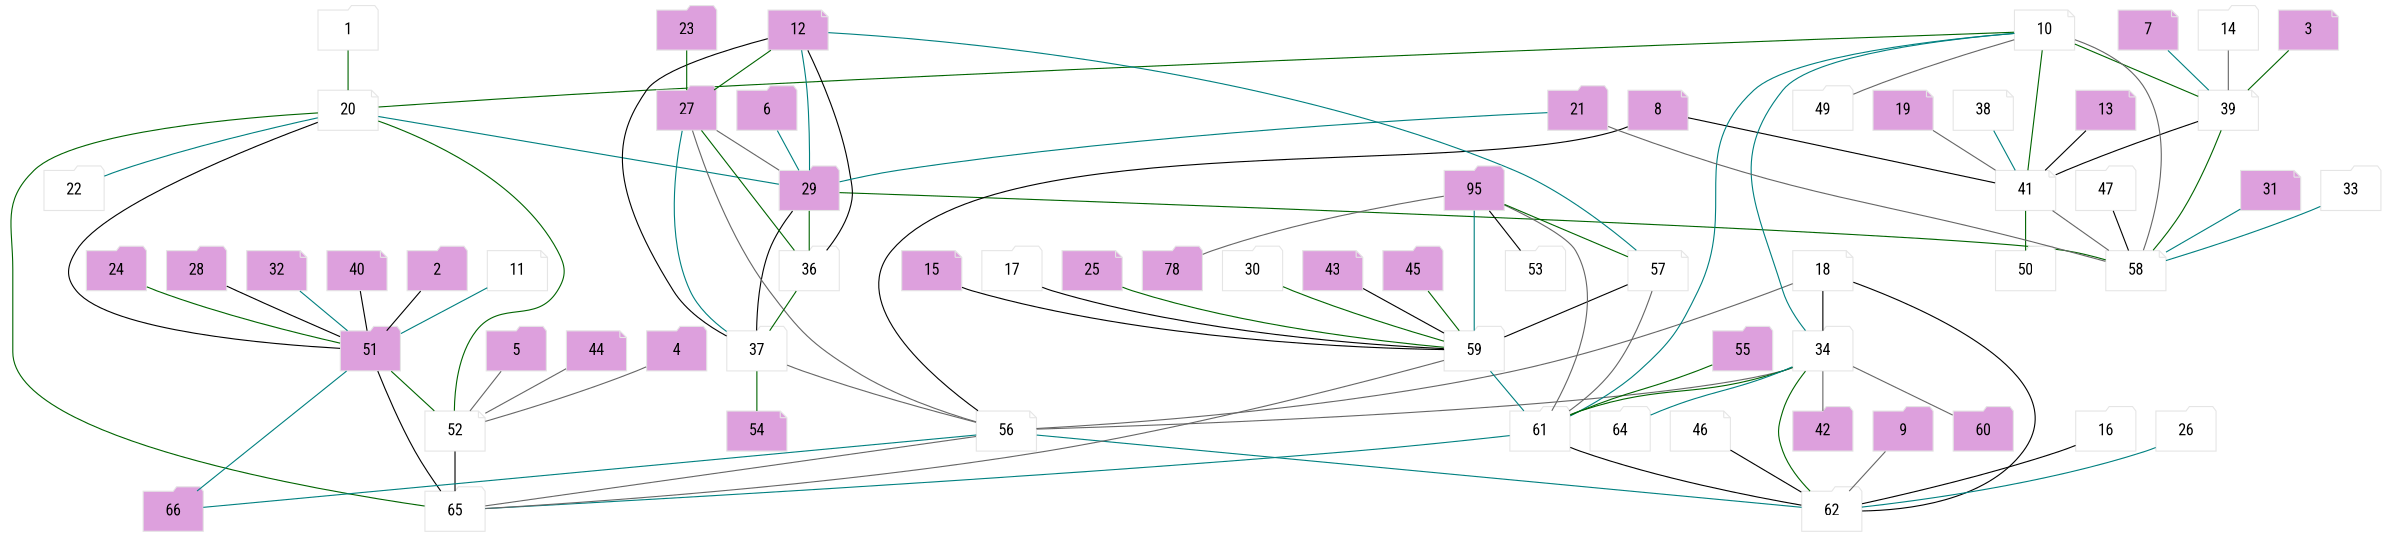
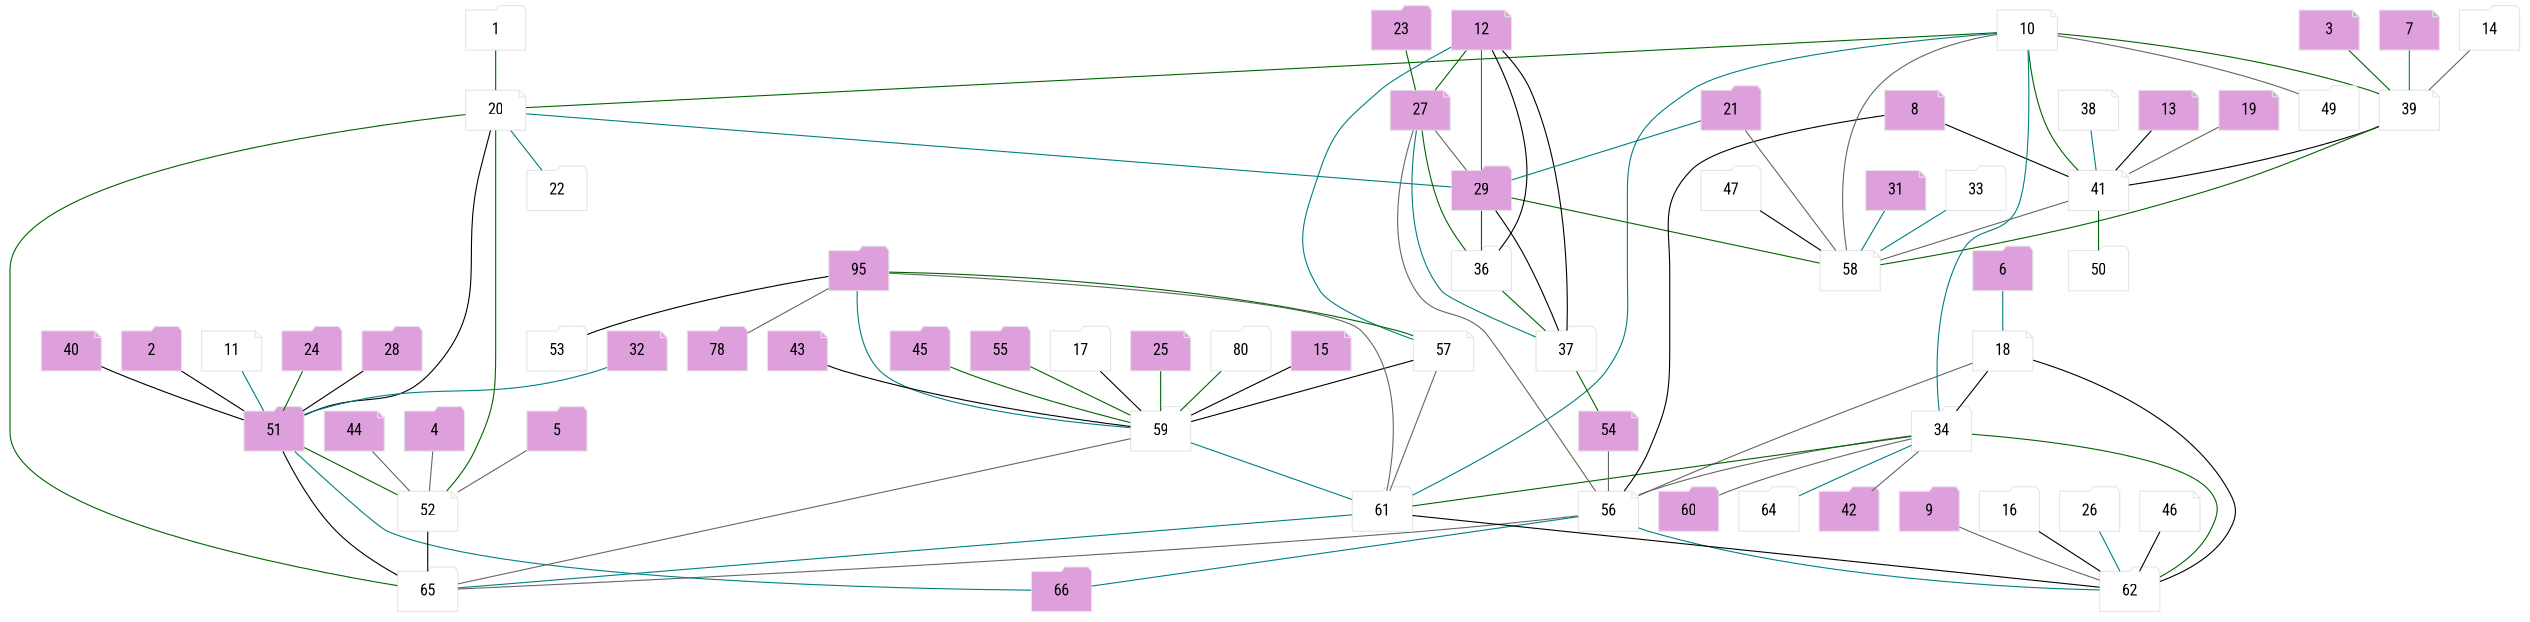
(687, 110) -> (1420, 110)
(788, 150) -> (2003, 311)
(1253, 271) -> (1241, 351)
(1659, 384) -> (1080, 391)
(881, 396) -> (1608, 471)
